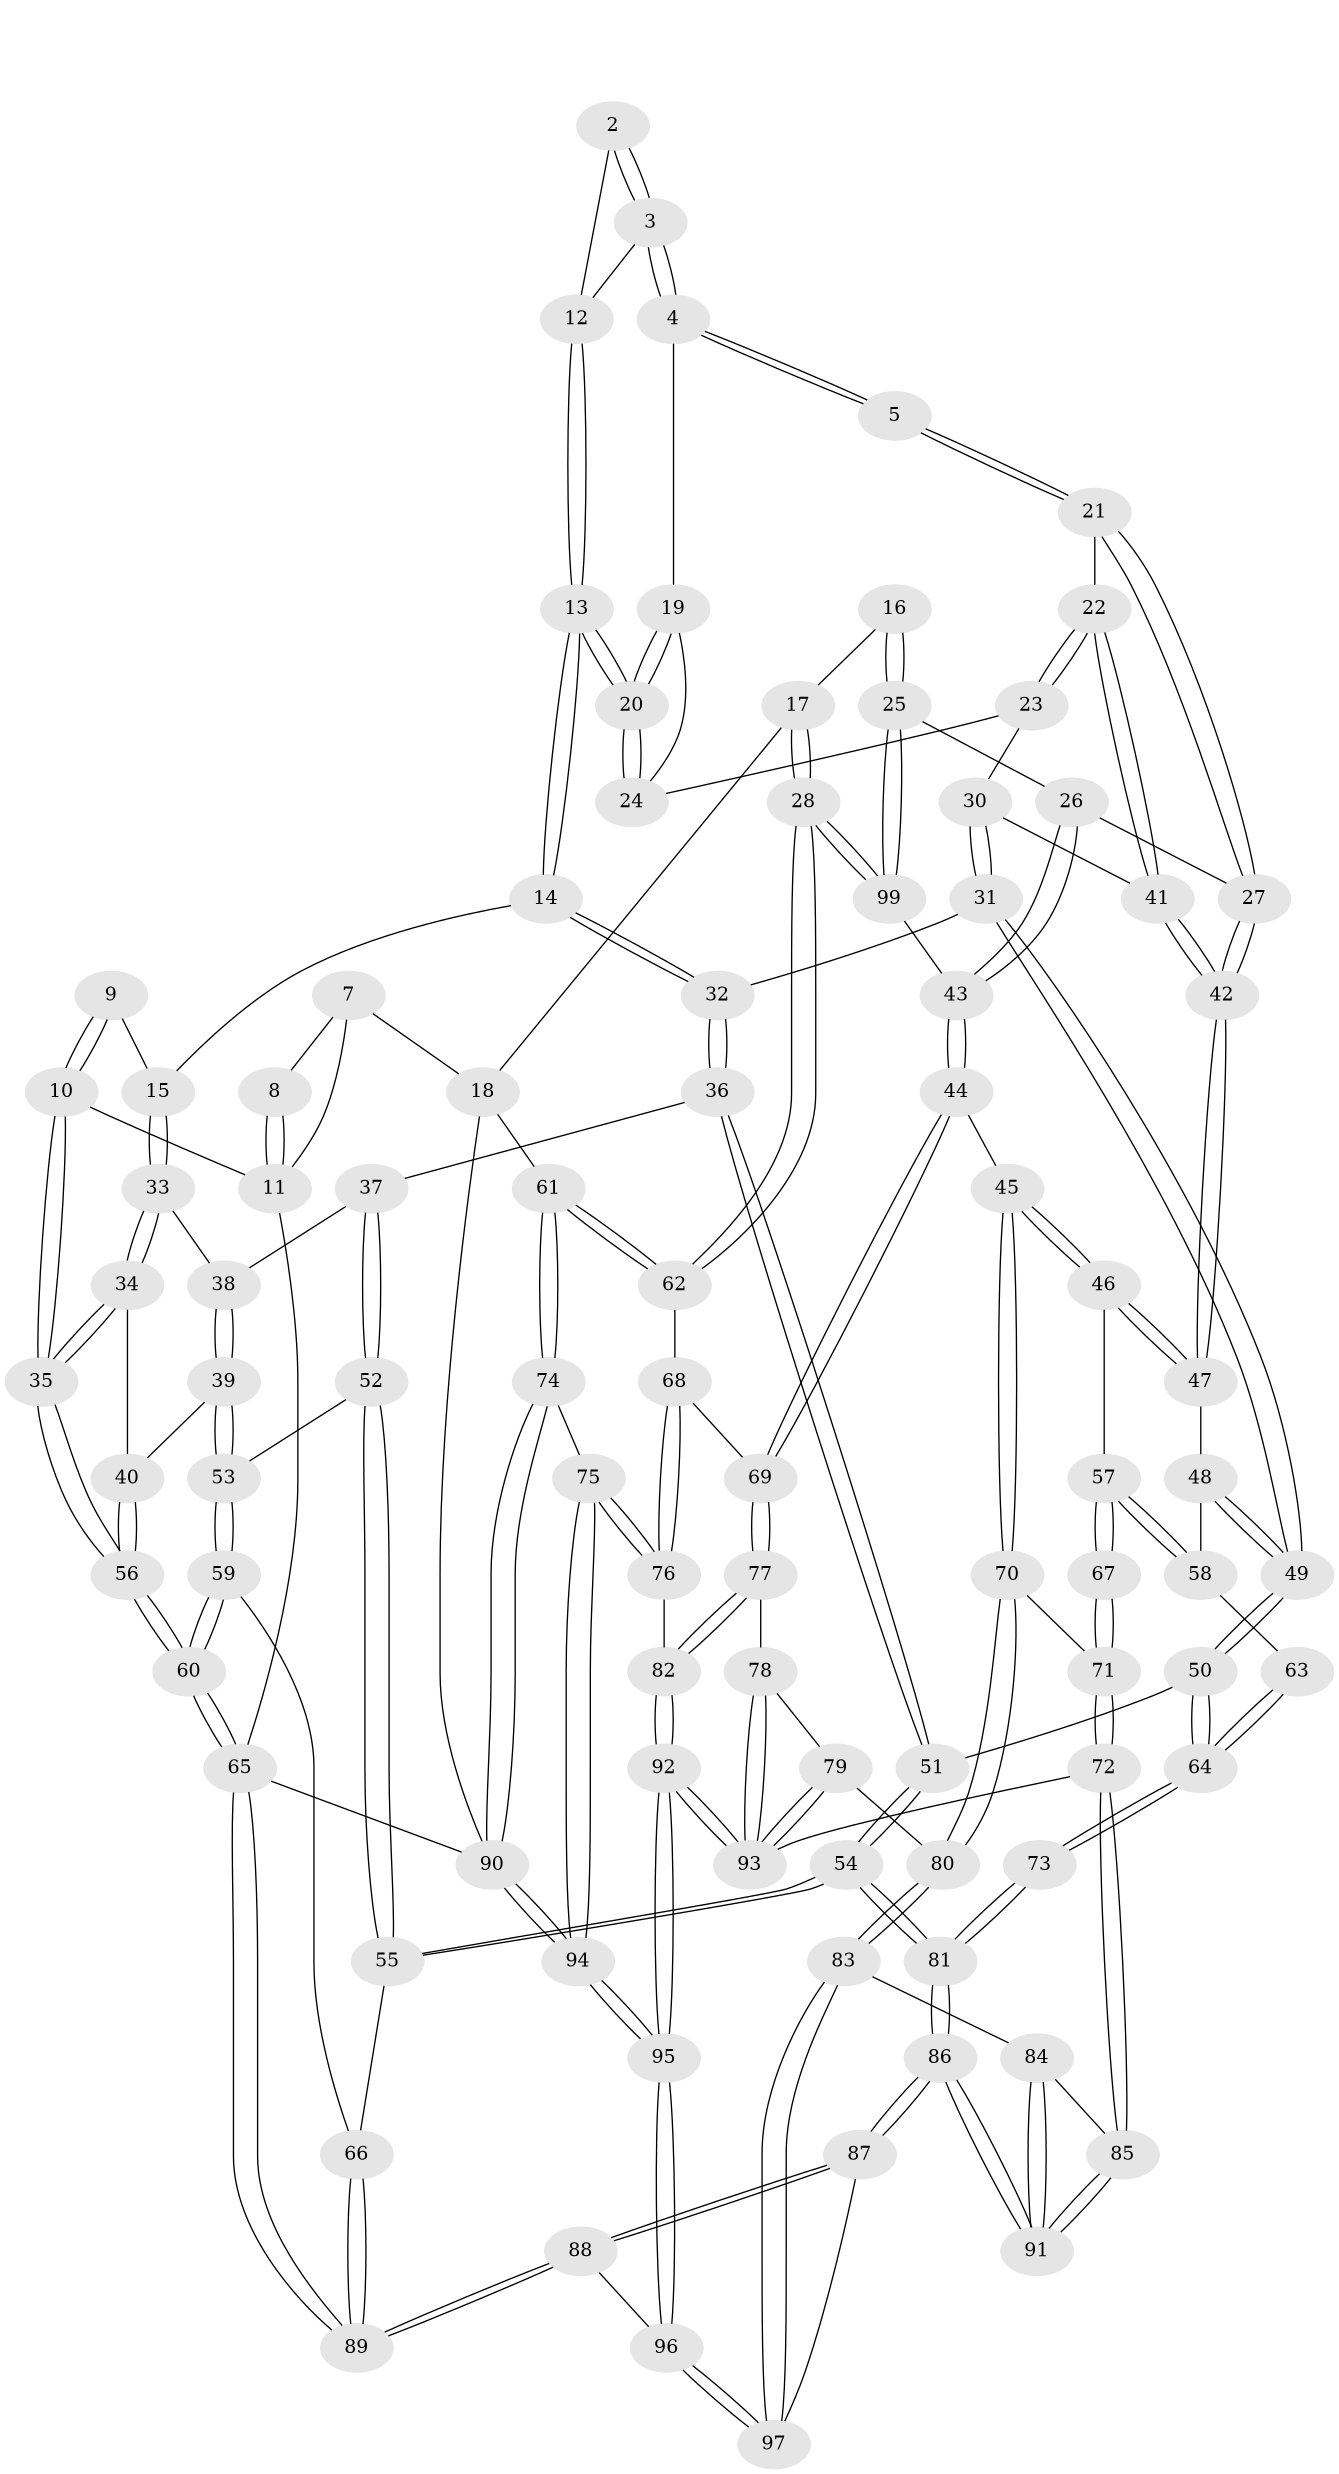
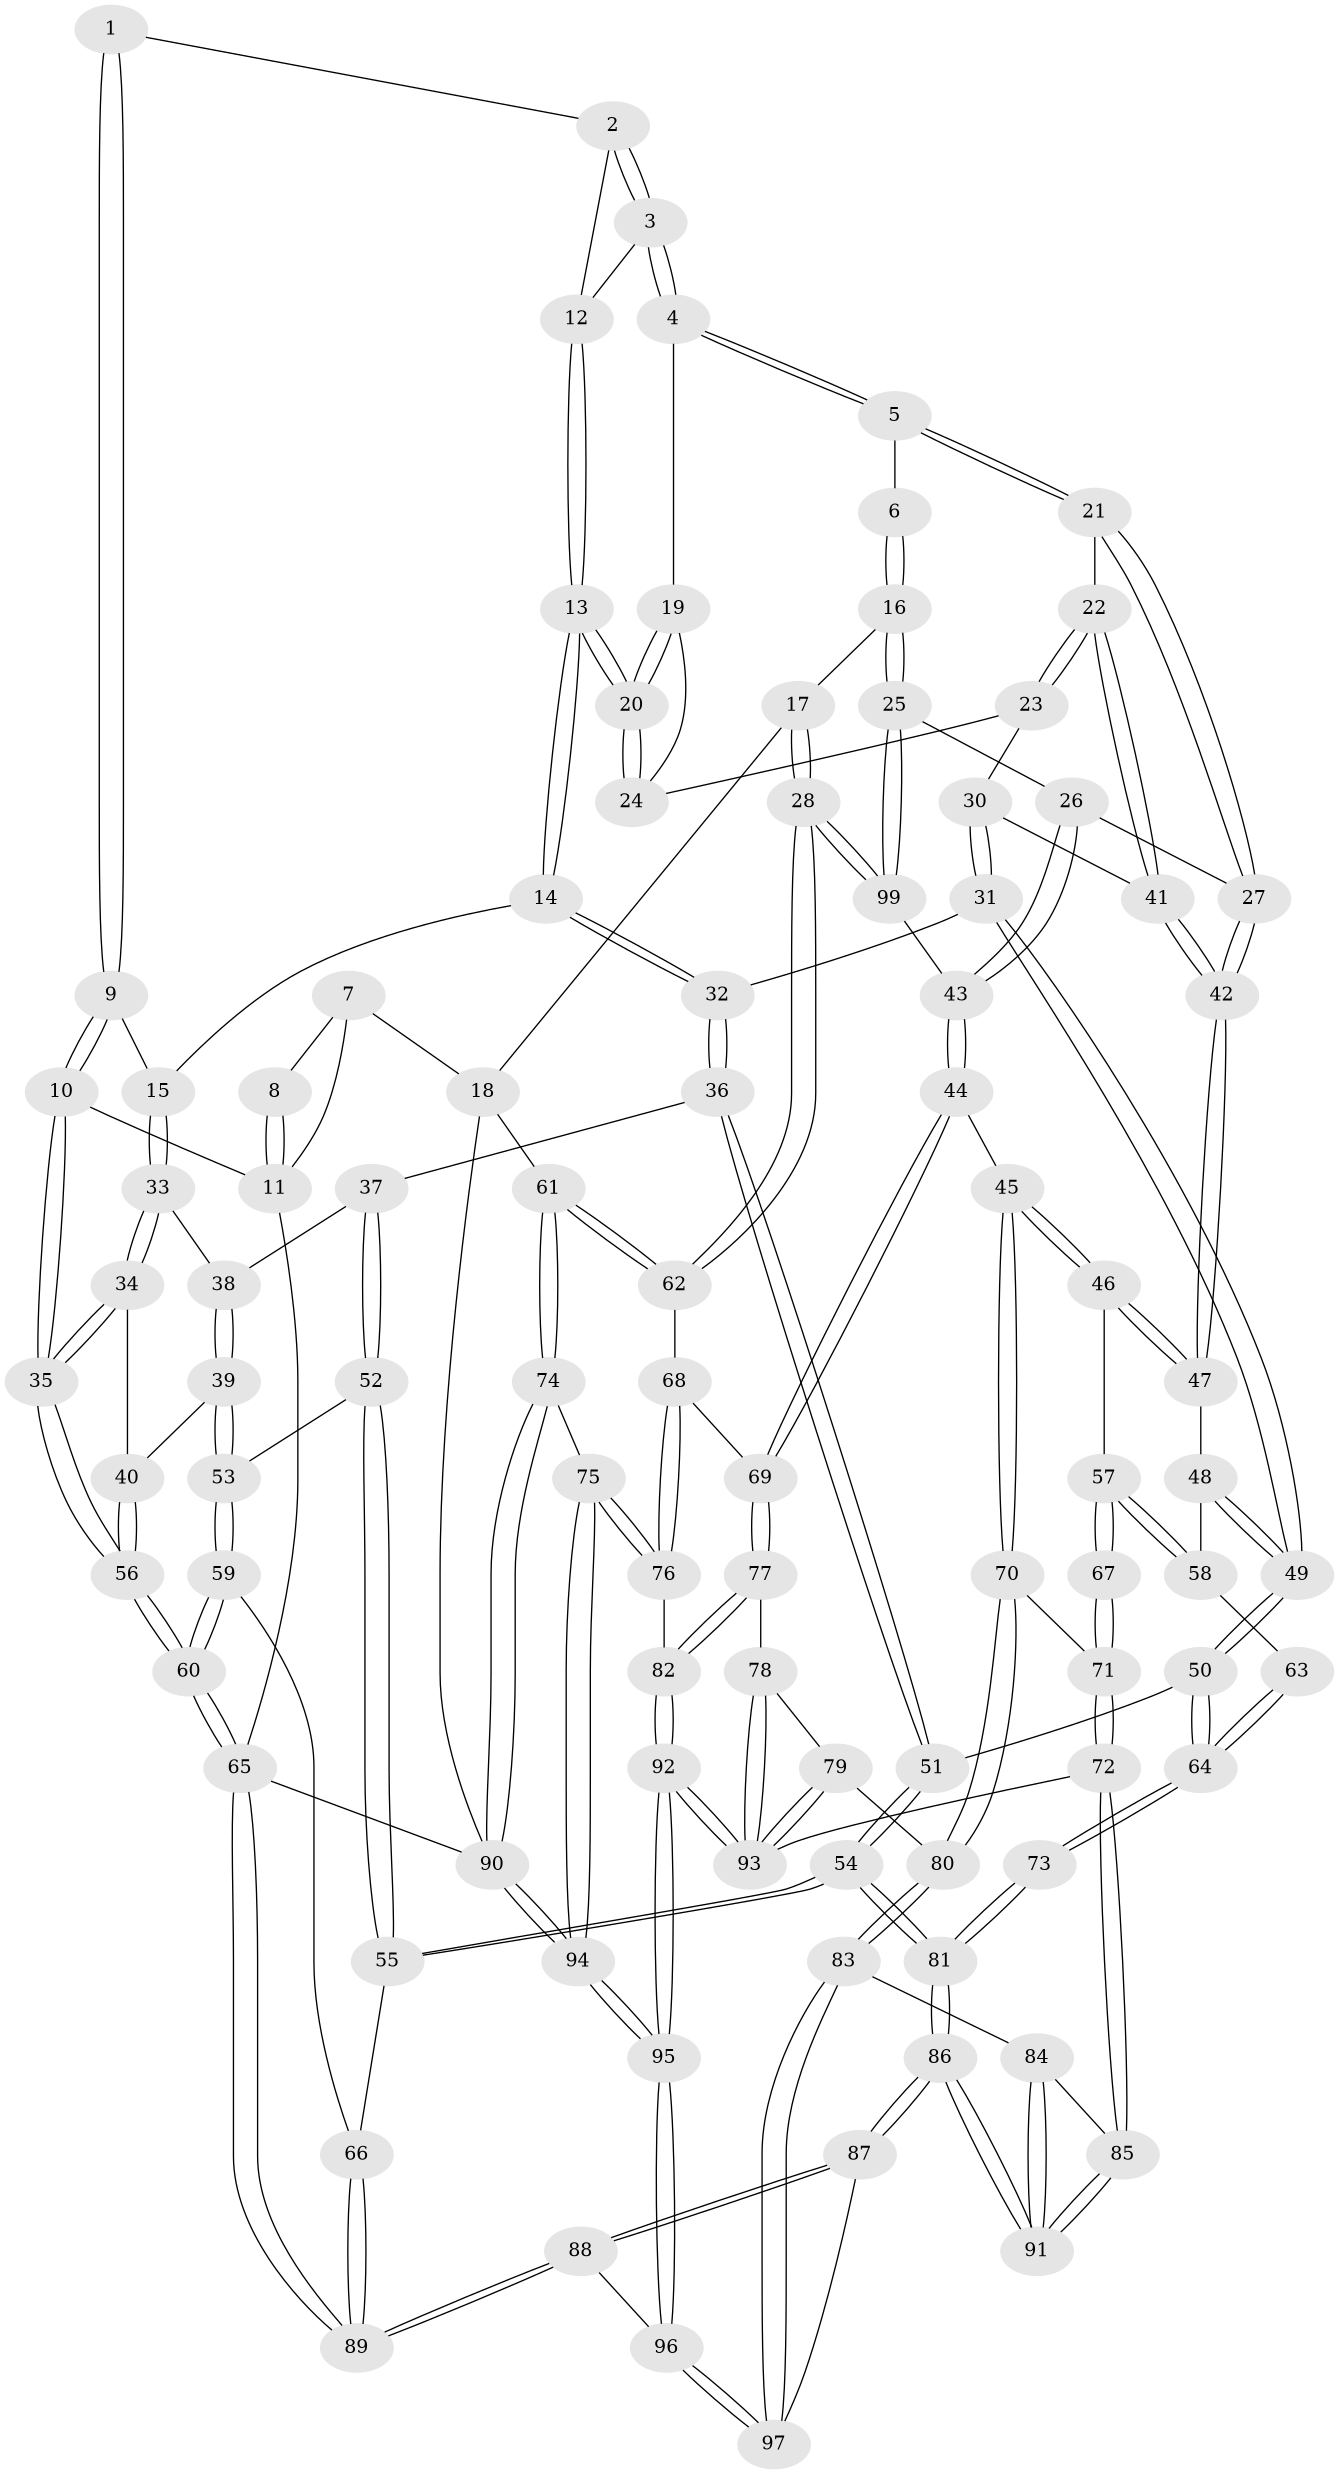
none -> (111, 30)
none -> (895, 513)
